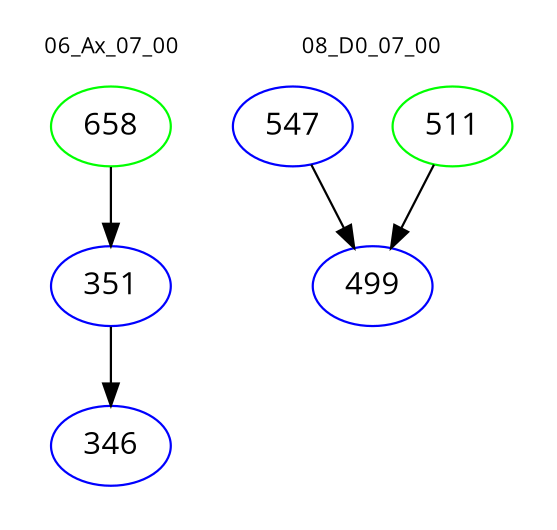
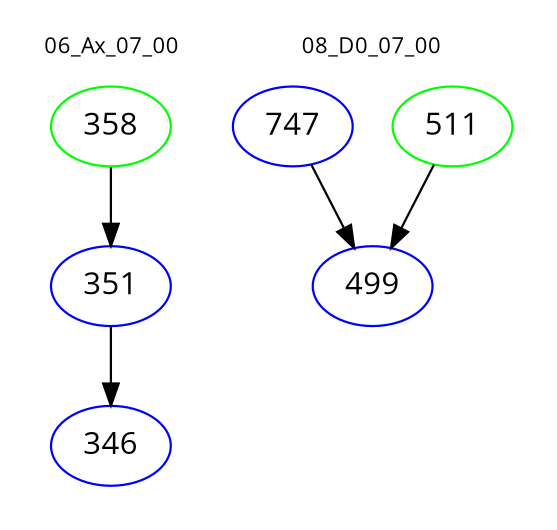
(111, 126) -> (111, 126)
(293, 126) -> (293, 126)
